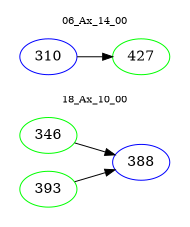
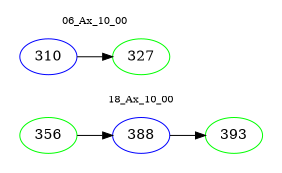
(95, 21) -> (95, 21)
(141, 57) -> (141, 57)
(48, 135) -> (48, 135)
(90, 177) -> (183, 135)
